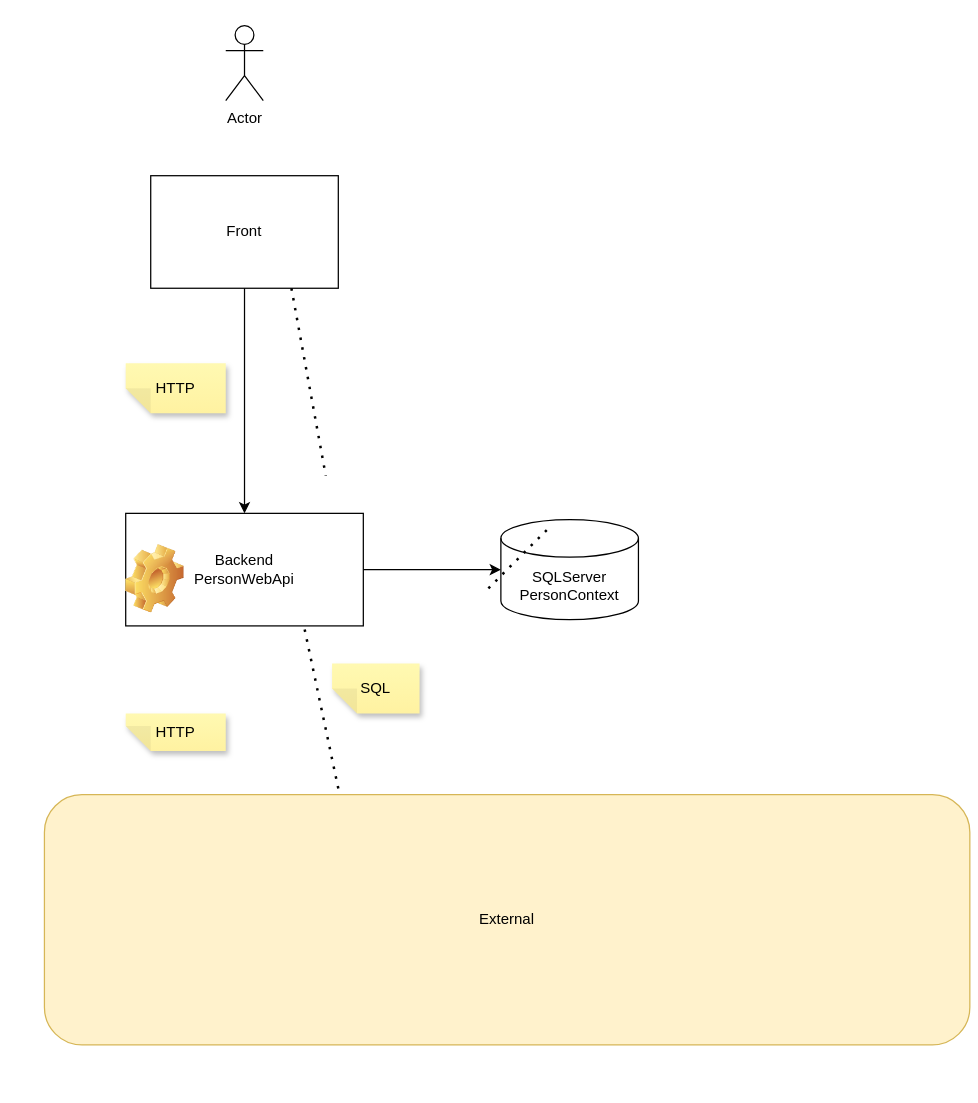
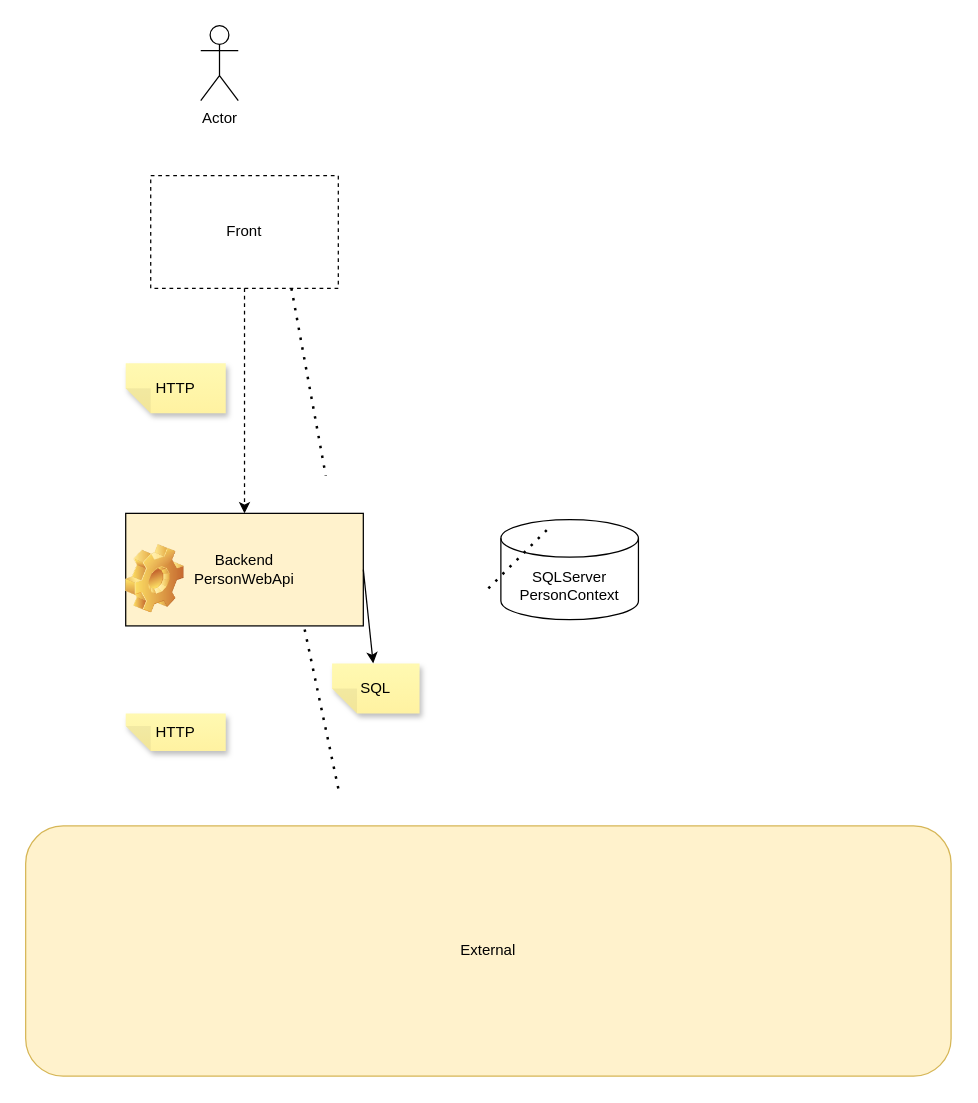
(244, 63) -> (219, 63)
(244, 232) -> (244, 232)
(244, 396) -> (244, 396)
(244, 569) -> (244, 569)
(427, 569) -> (368, 612)
(507, 919) -> (488, 951)
